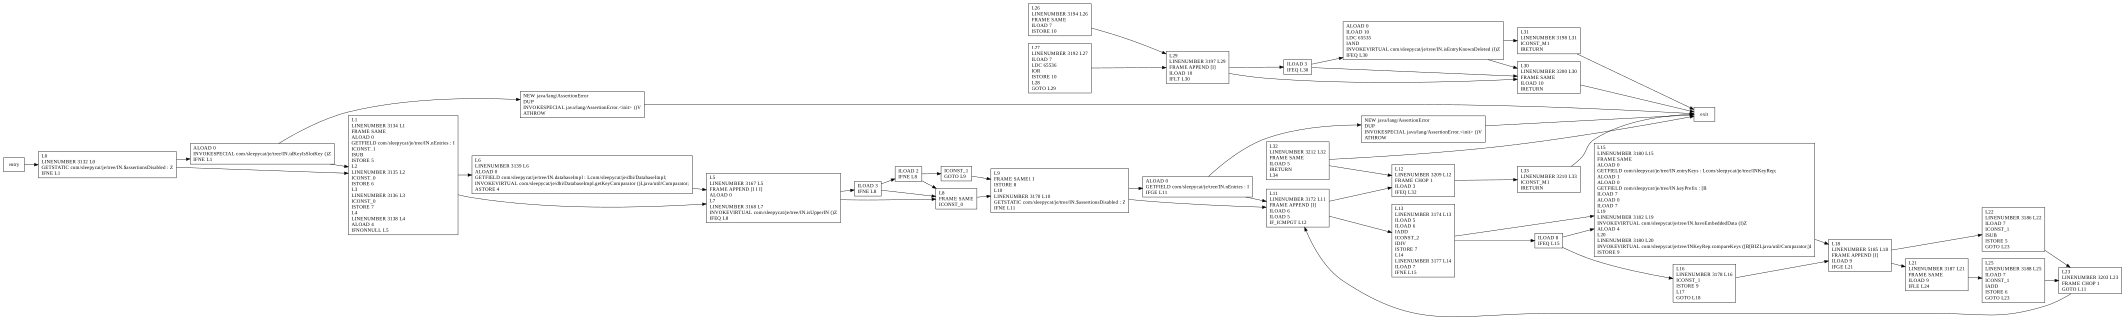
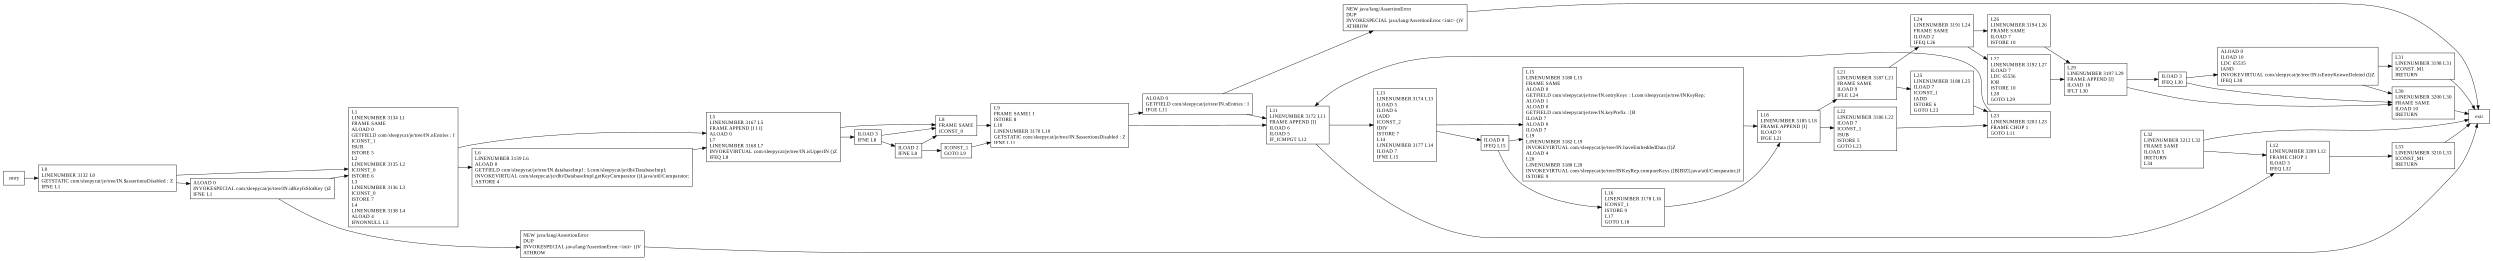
none -> (1942, 31)
